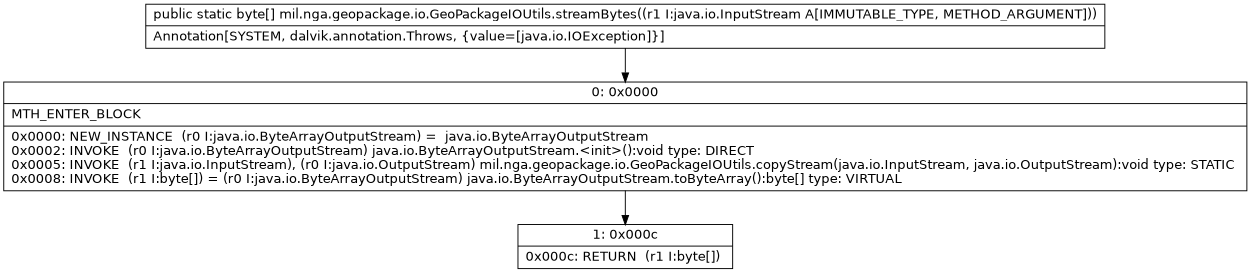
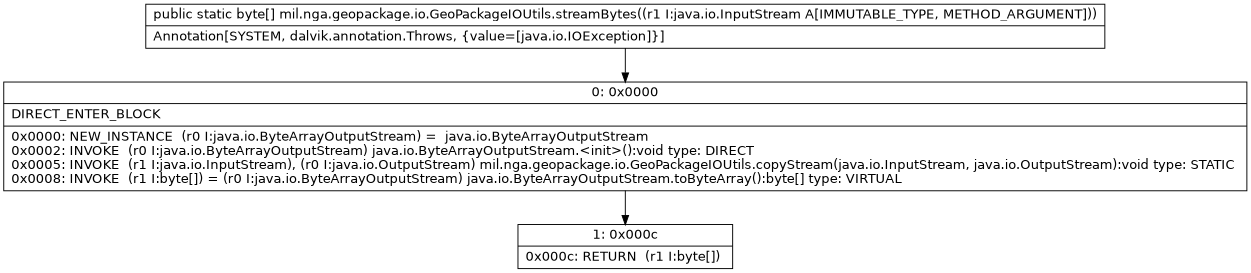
(76, 114) -> (86, 114)
